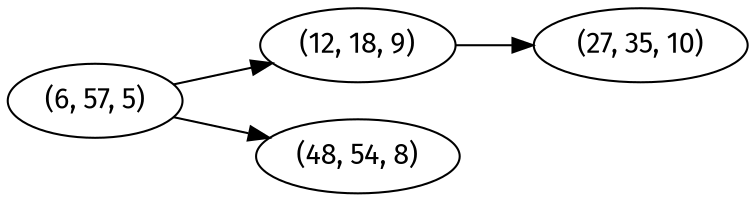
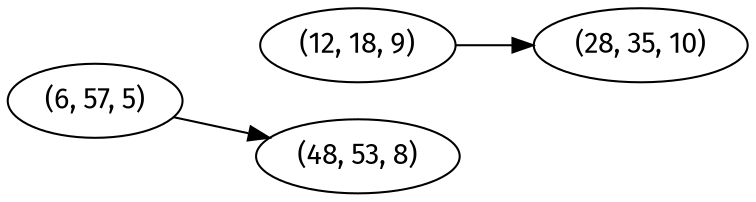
(641, 45) -> (641, 45)
(212, 76) -> none
(358, 156) -> (358, 156)
